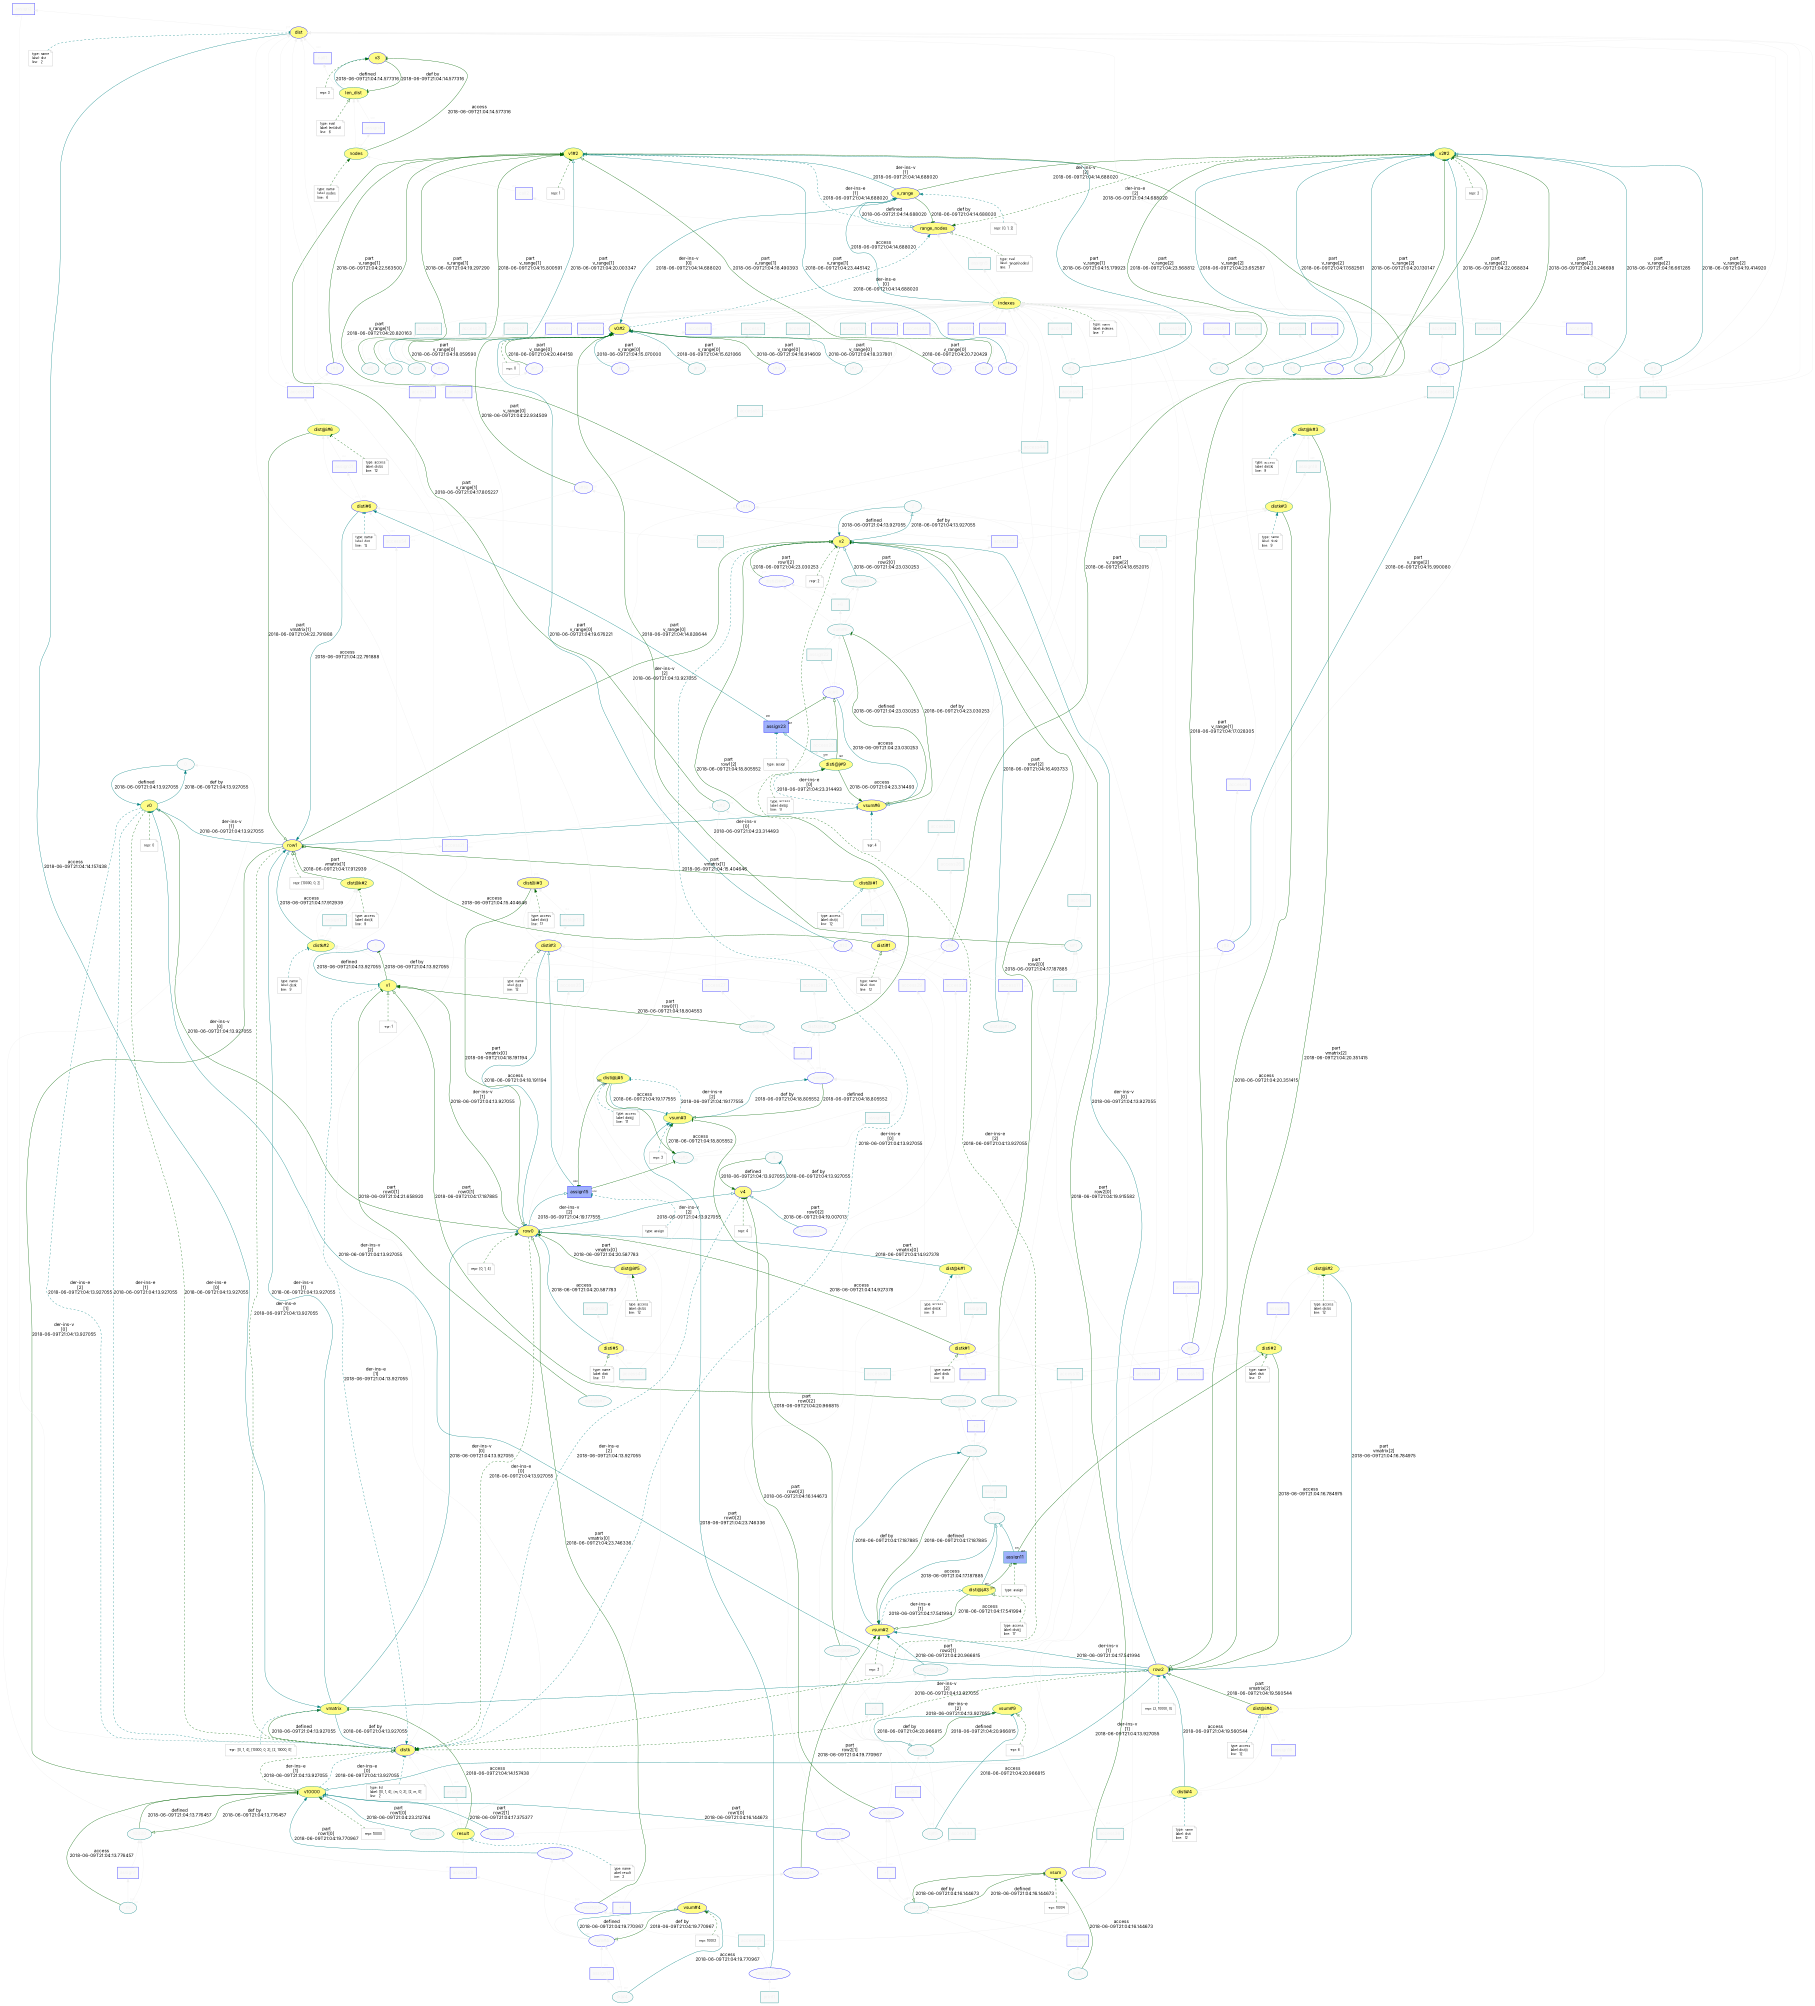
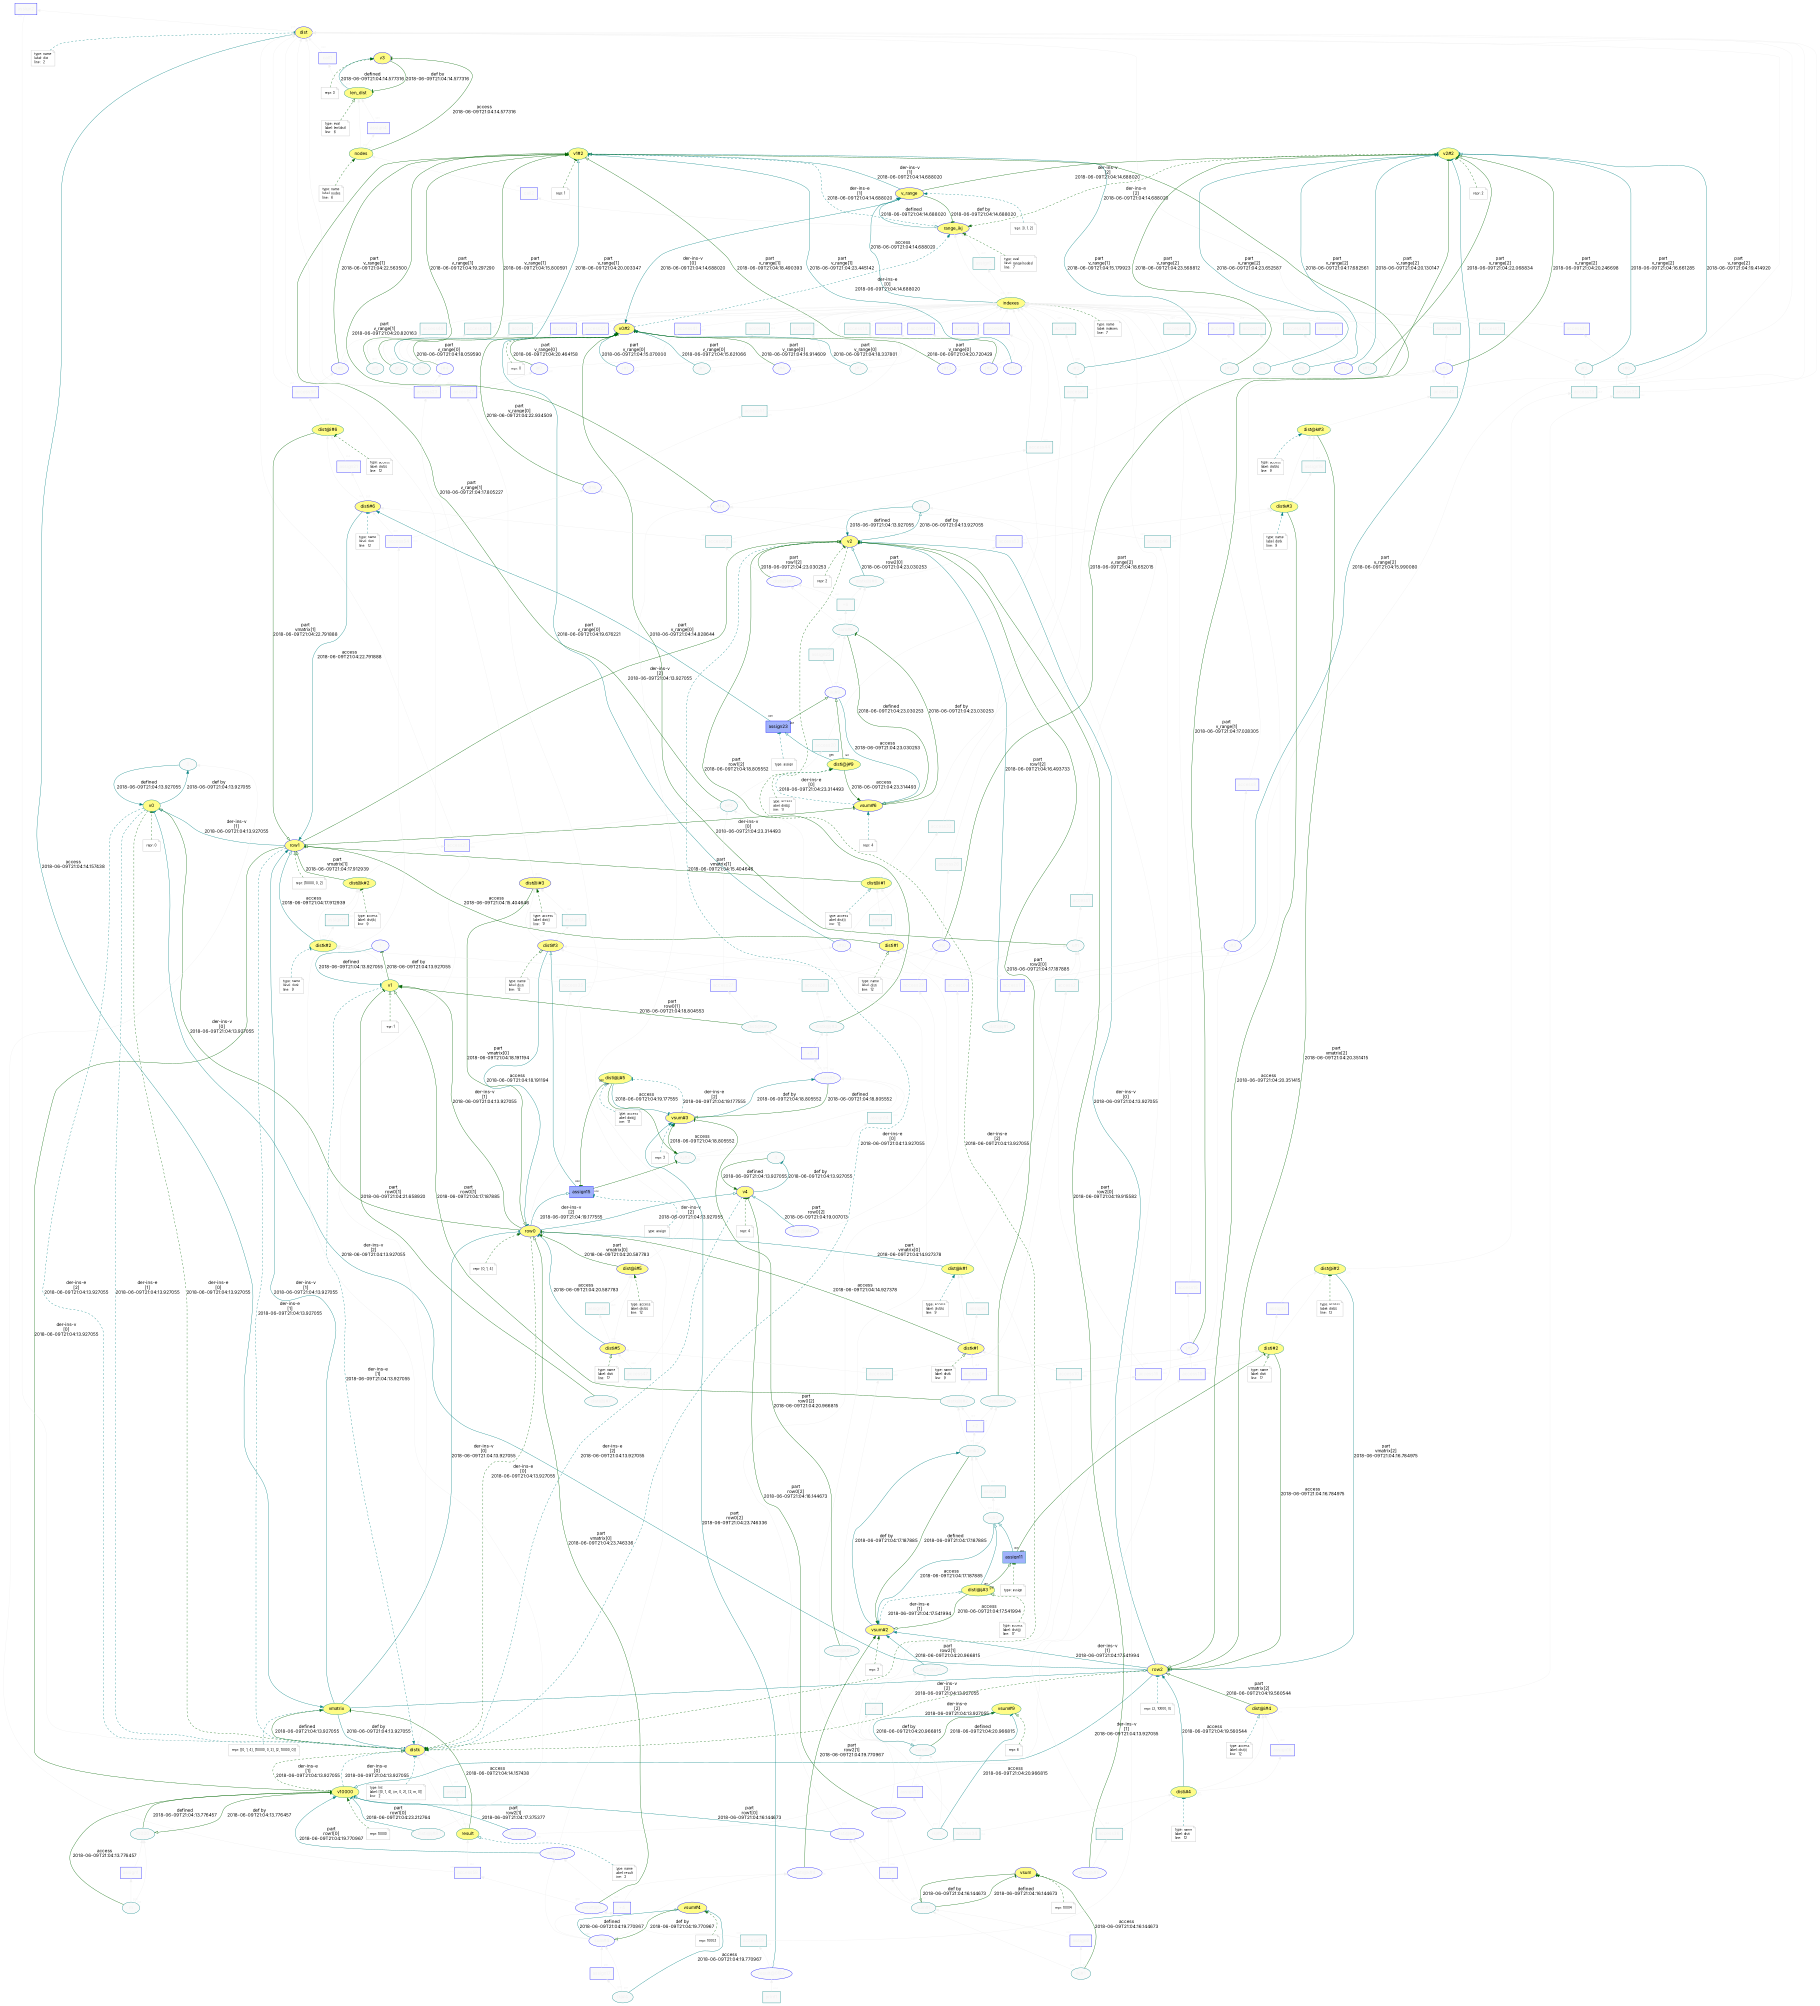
(934, 228) -> (953, 228)
(593, 828) -> (579, 830)
(678, 1118) -> (680, 1118)
(251, 1352) -> (256, 1355)
